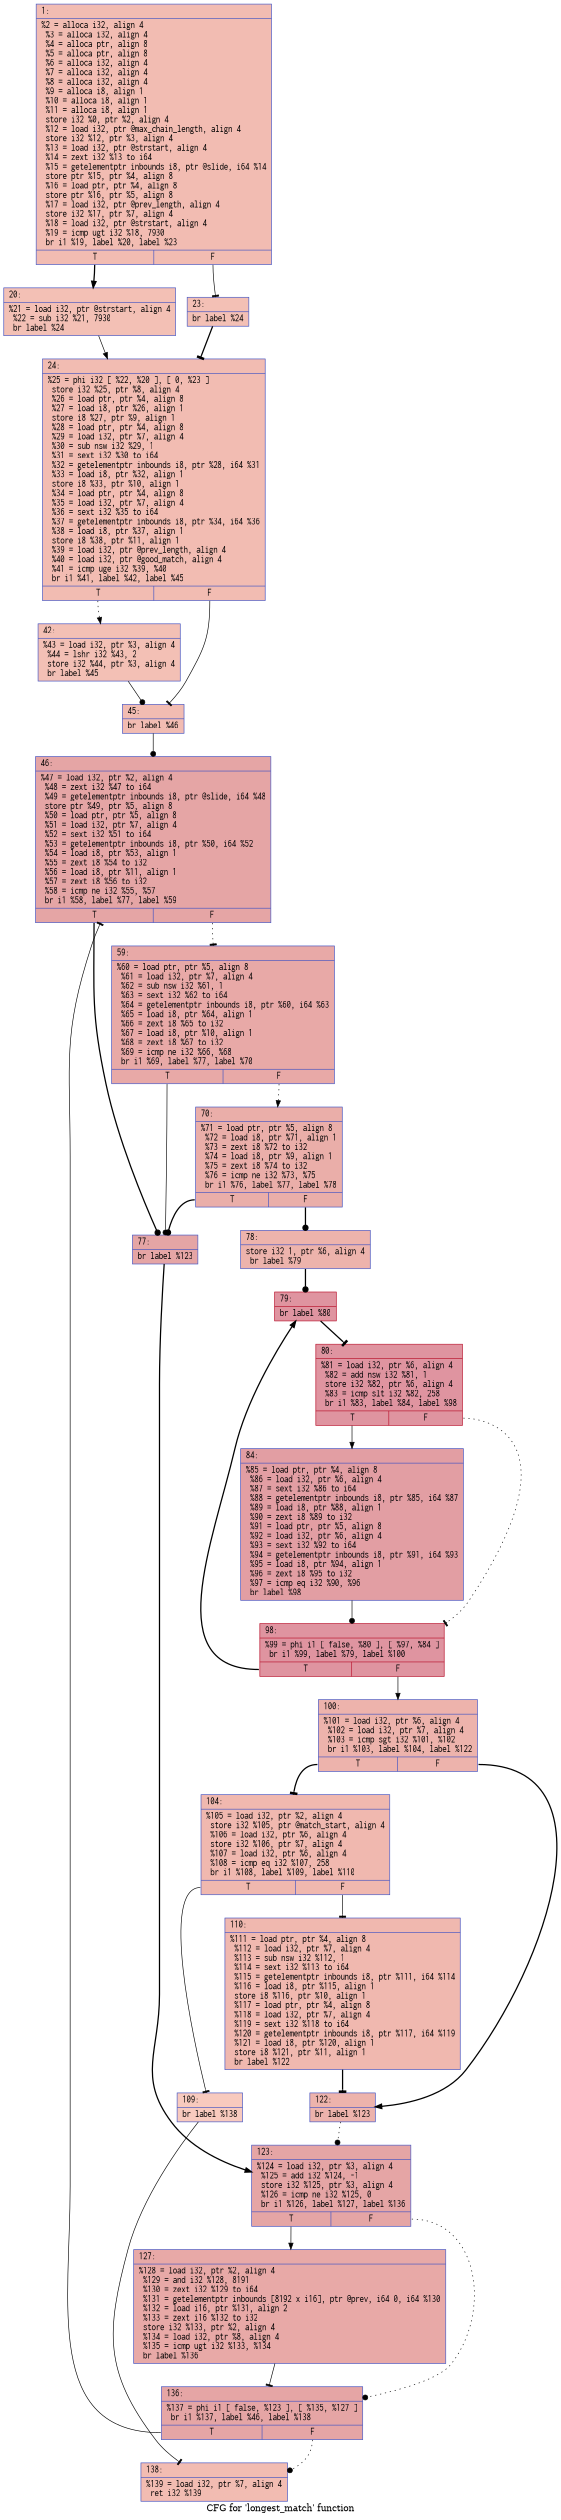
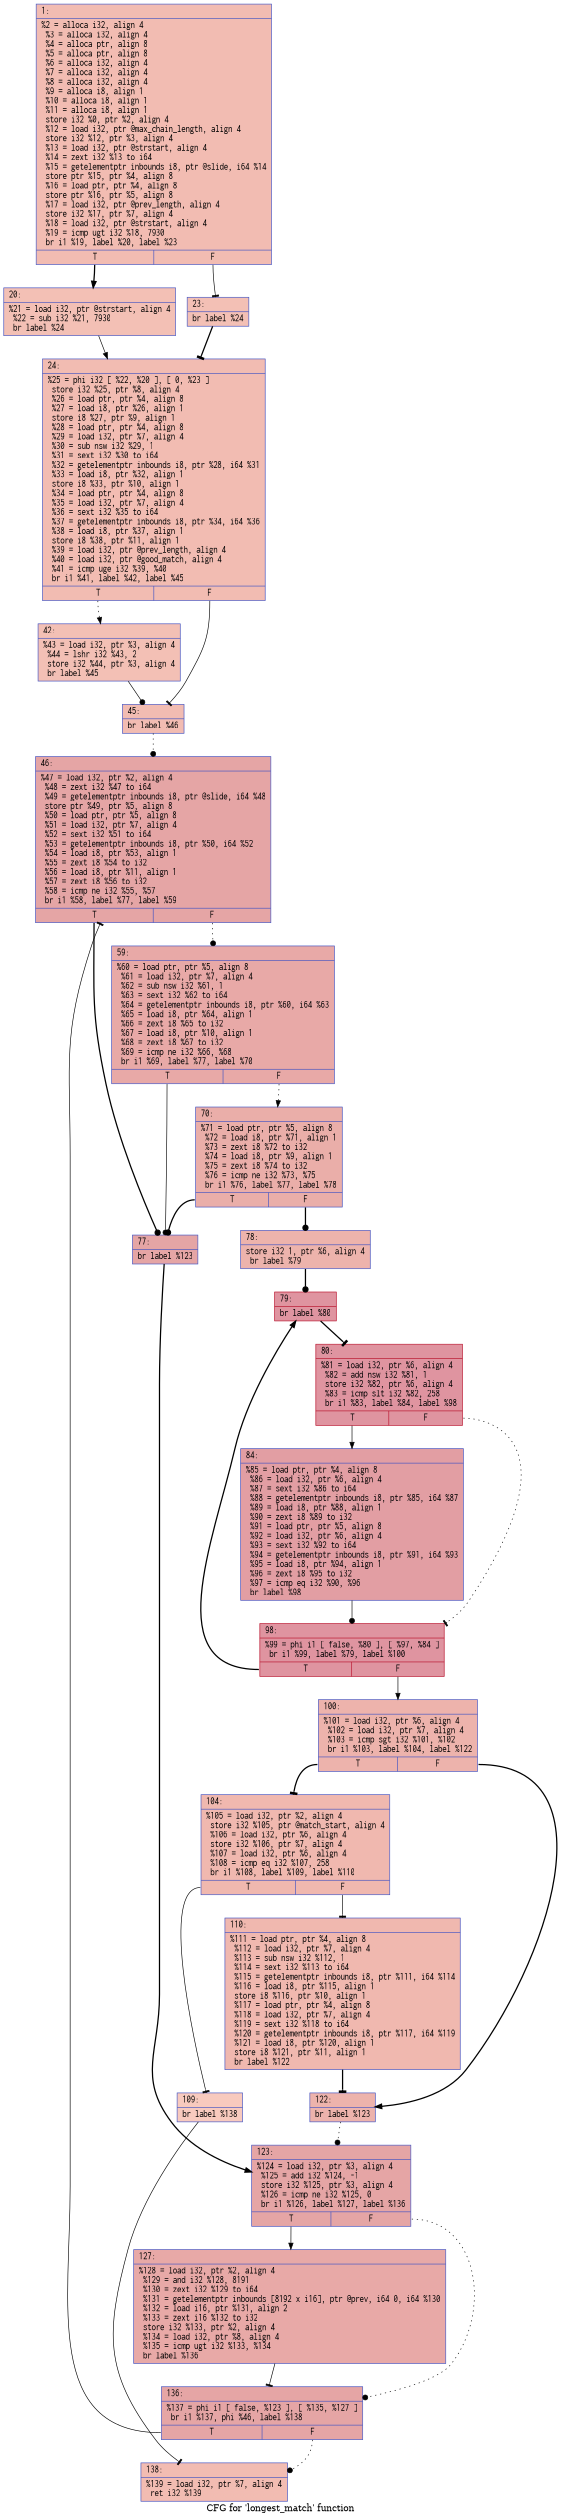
(153, 742) -> (153, 742)
(213, 933) -> (213, 932)
(239, 2418) -> (235, 2418)
